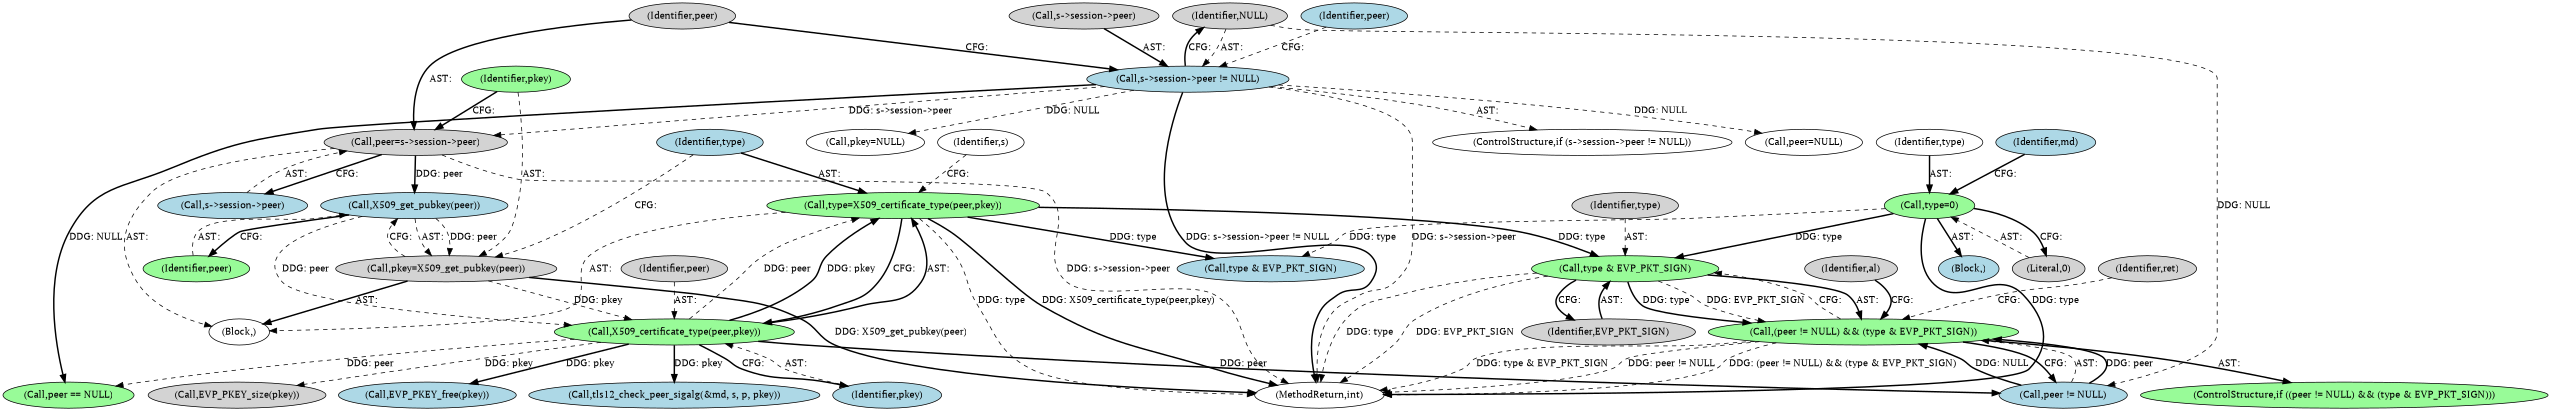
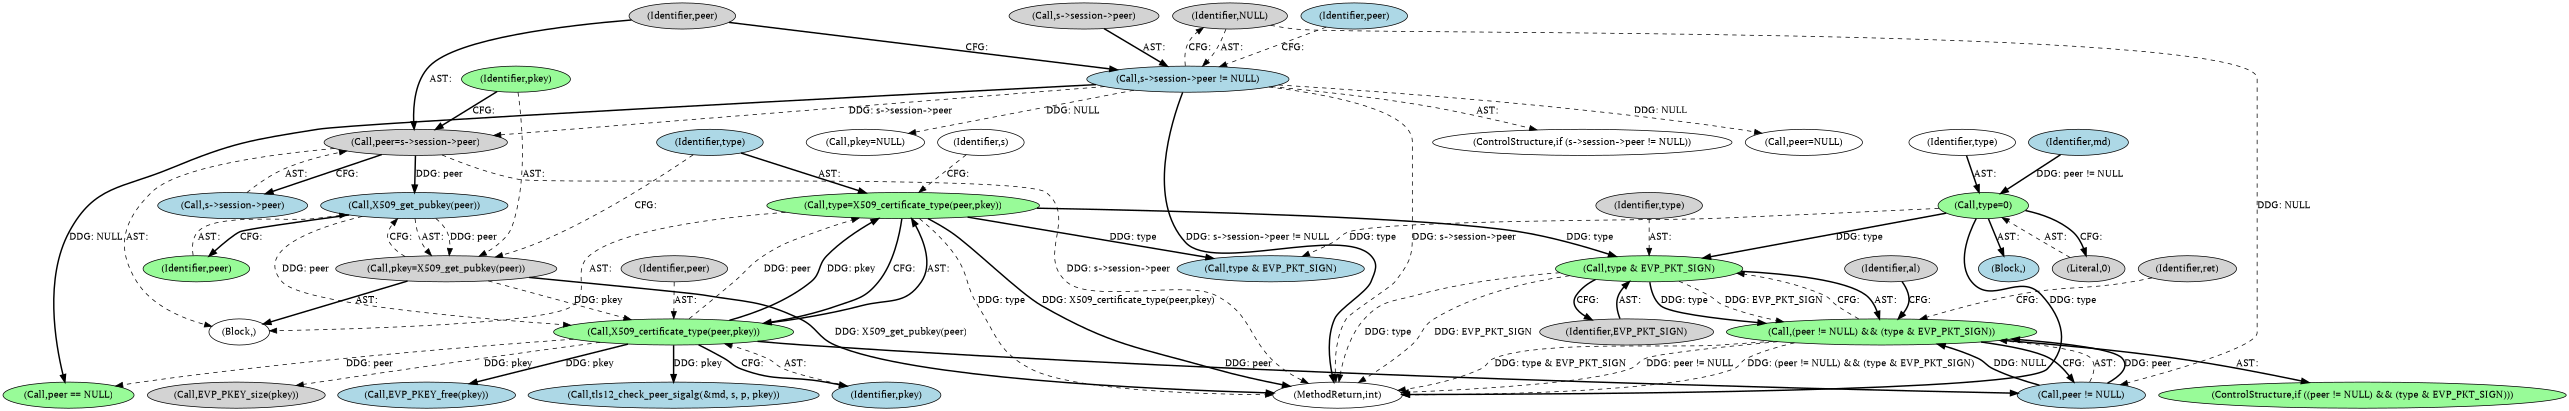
(1186, 47) -> (1186, 47)
(2007, 174) -> (2080, 174)
